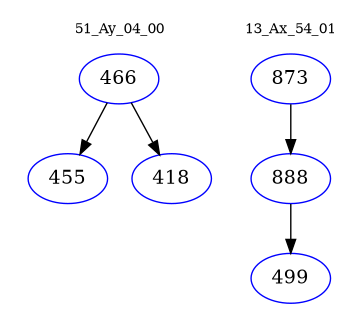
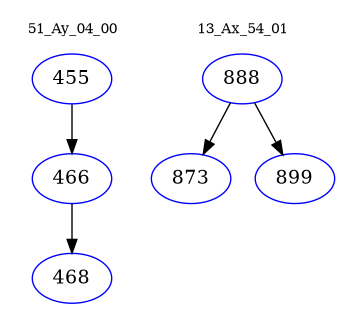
(97, 122) -> (72, 122)
(291, 122) -> (220, 122)
(172, 179) -> (72, 278)
(291, 278) -> (295, 179)
